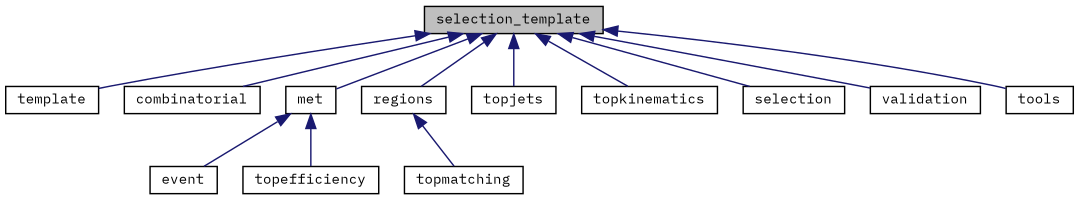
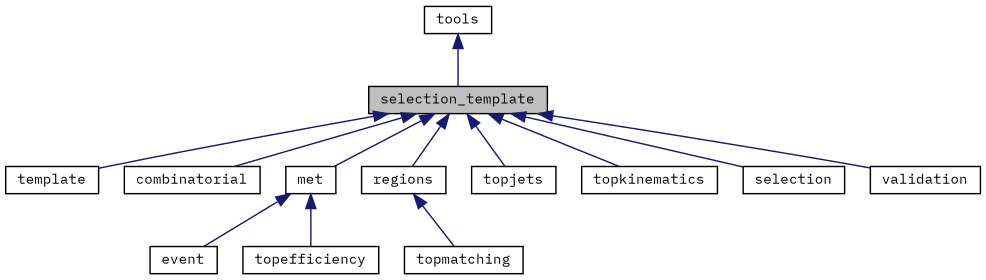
(813, 55) -> (458, 67)
